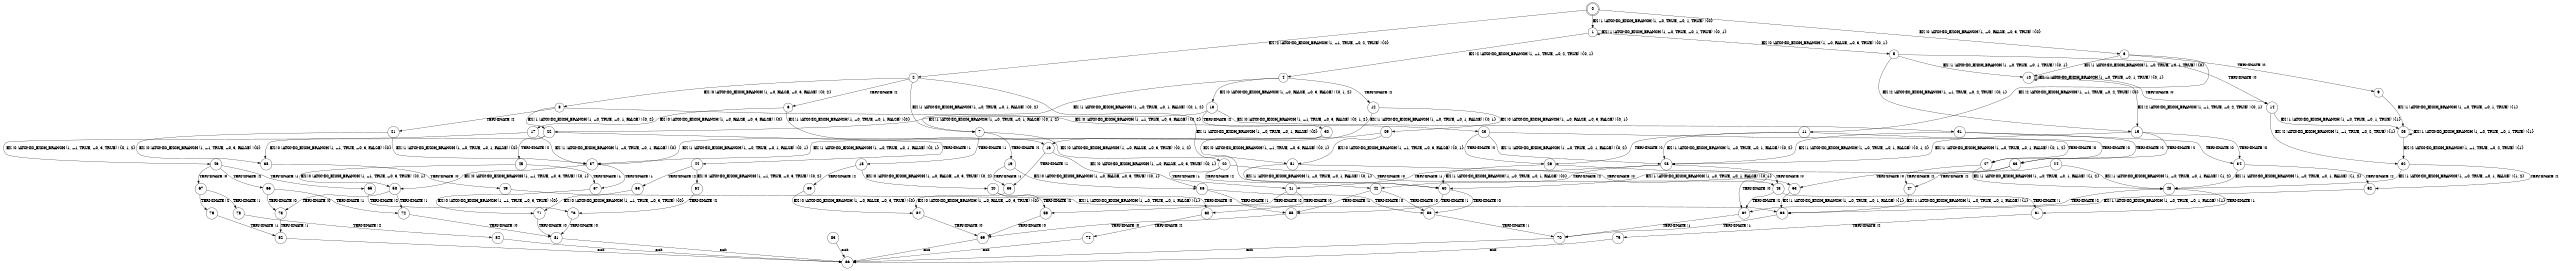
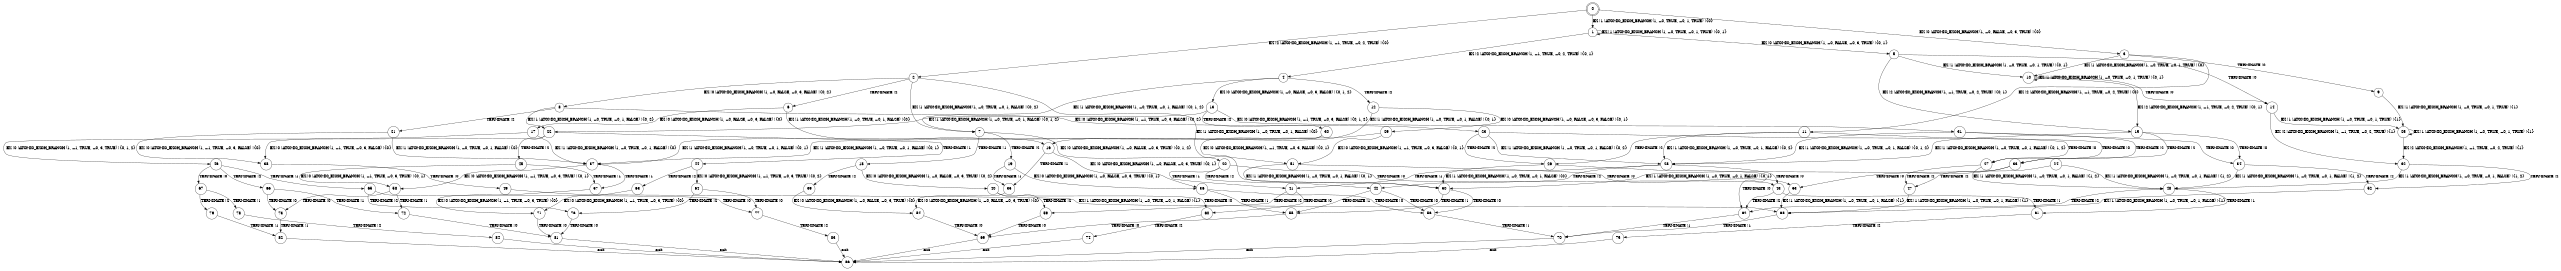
none -> (757, 213)
